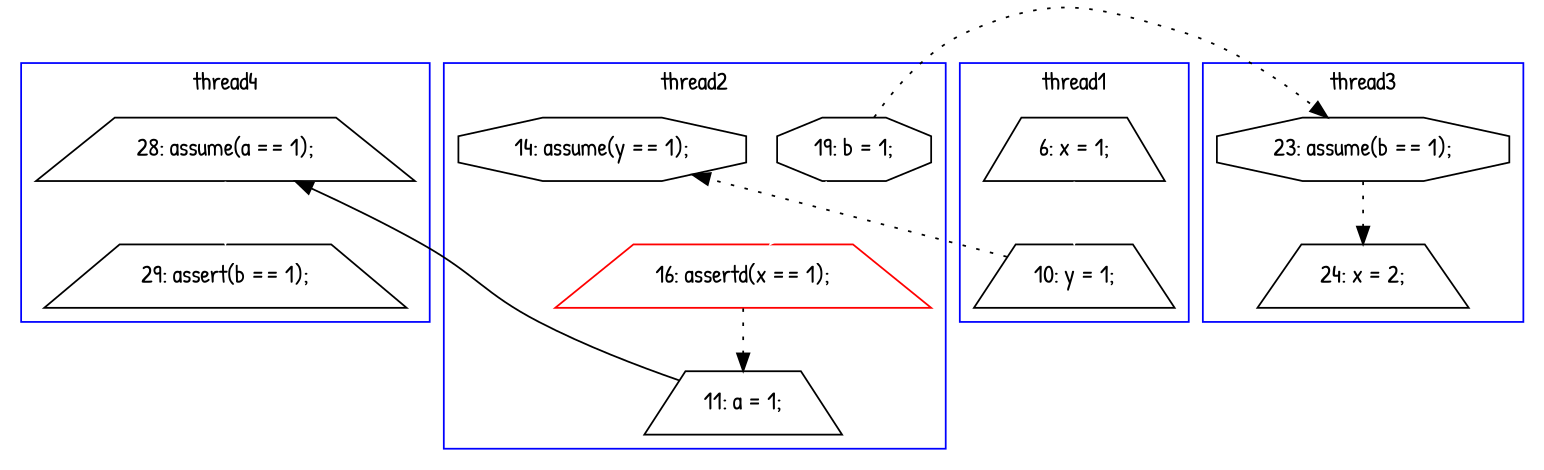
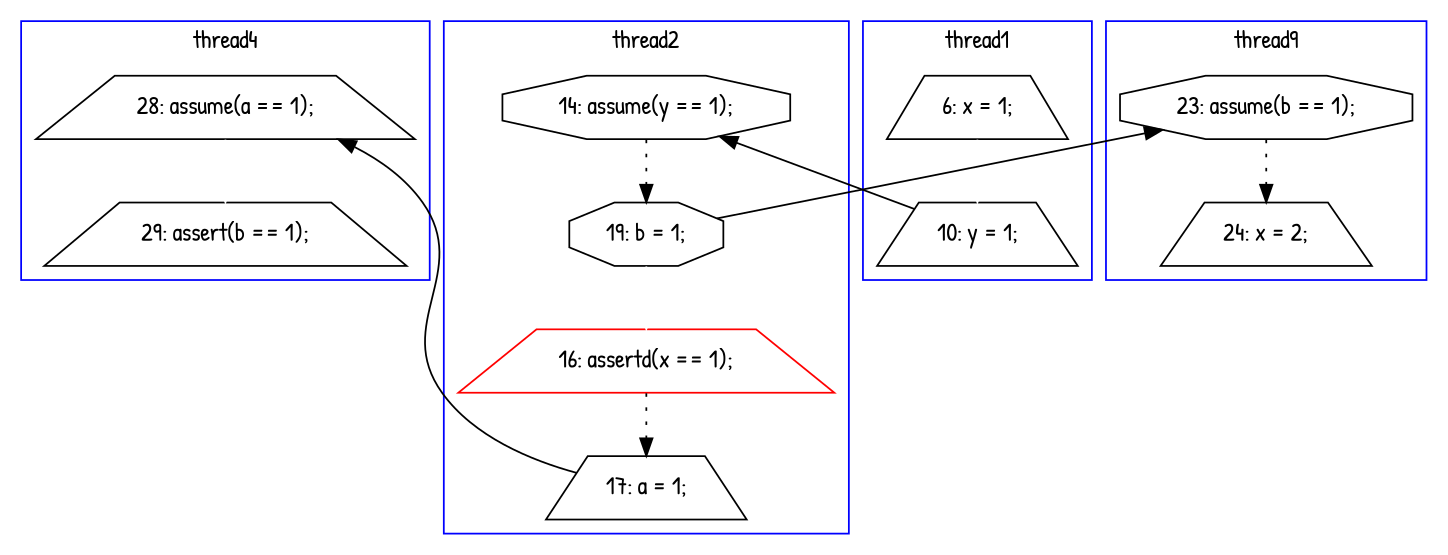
(1086, 9) -> (931, 176)
(1363, 83) -> (1266, 41)
none -> (646, 162)
(858, 218) -> (825, 176)
(743, 403) -> (646, 488)
